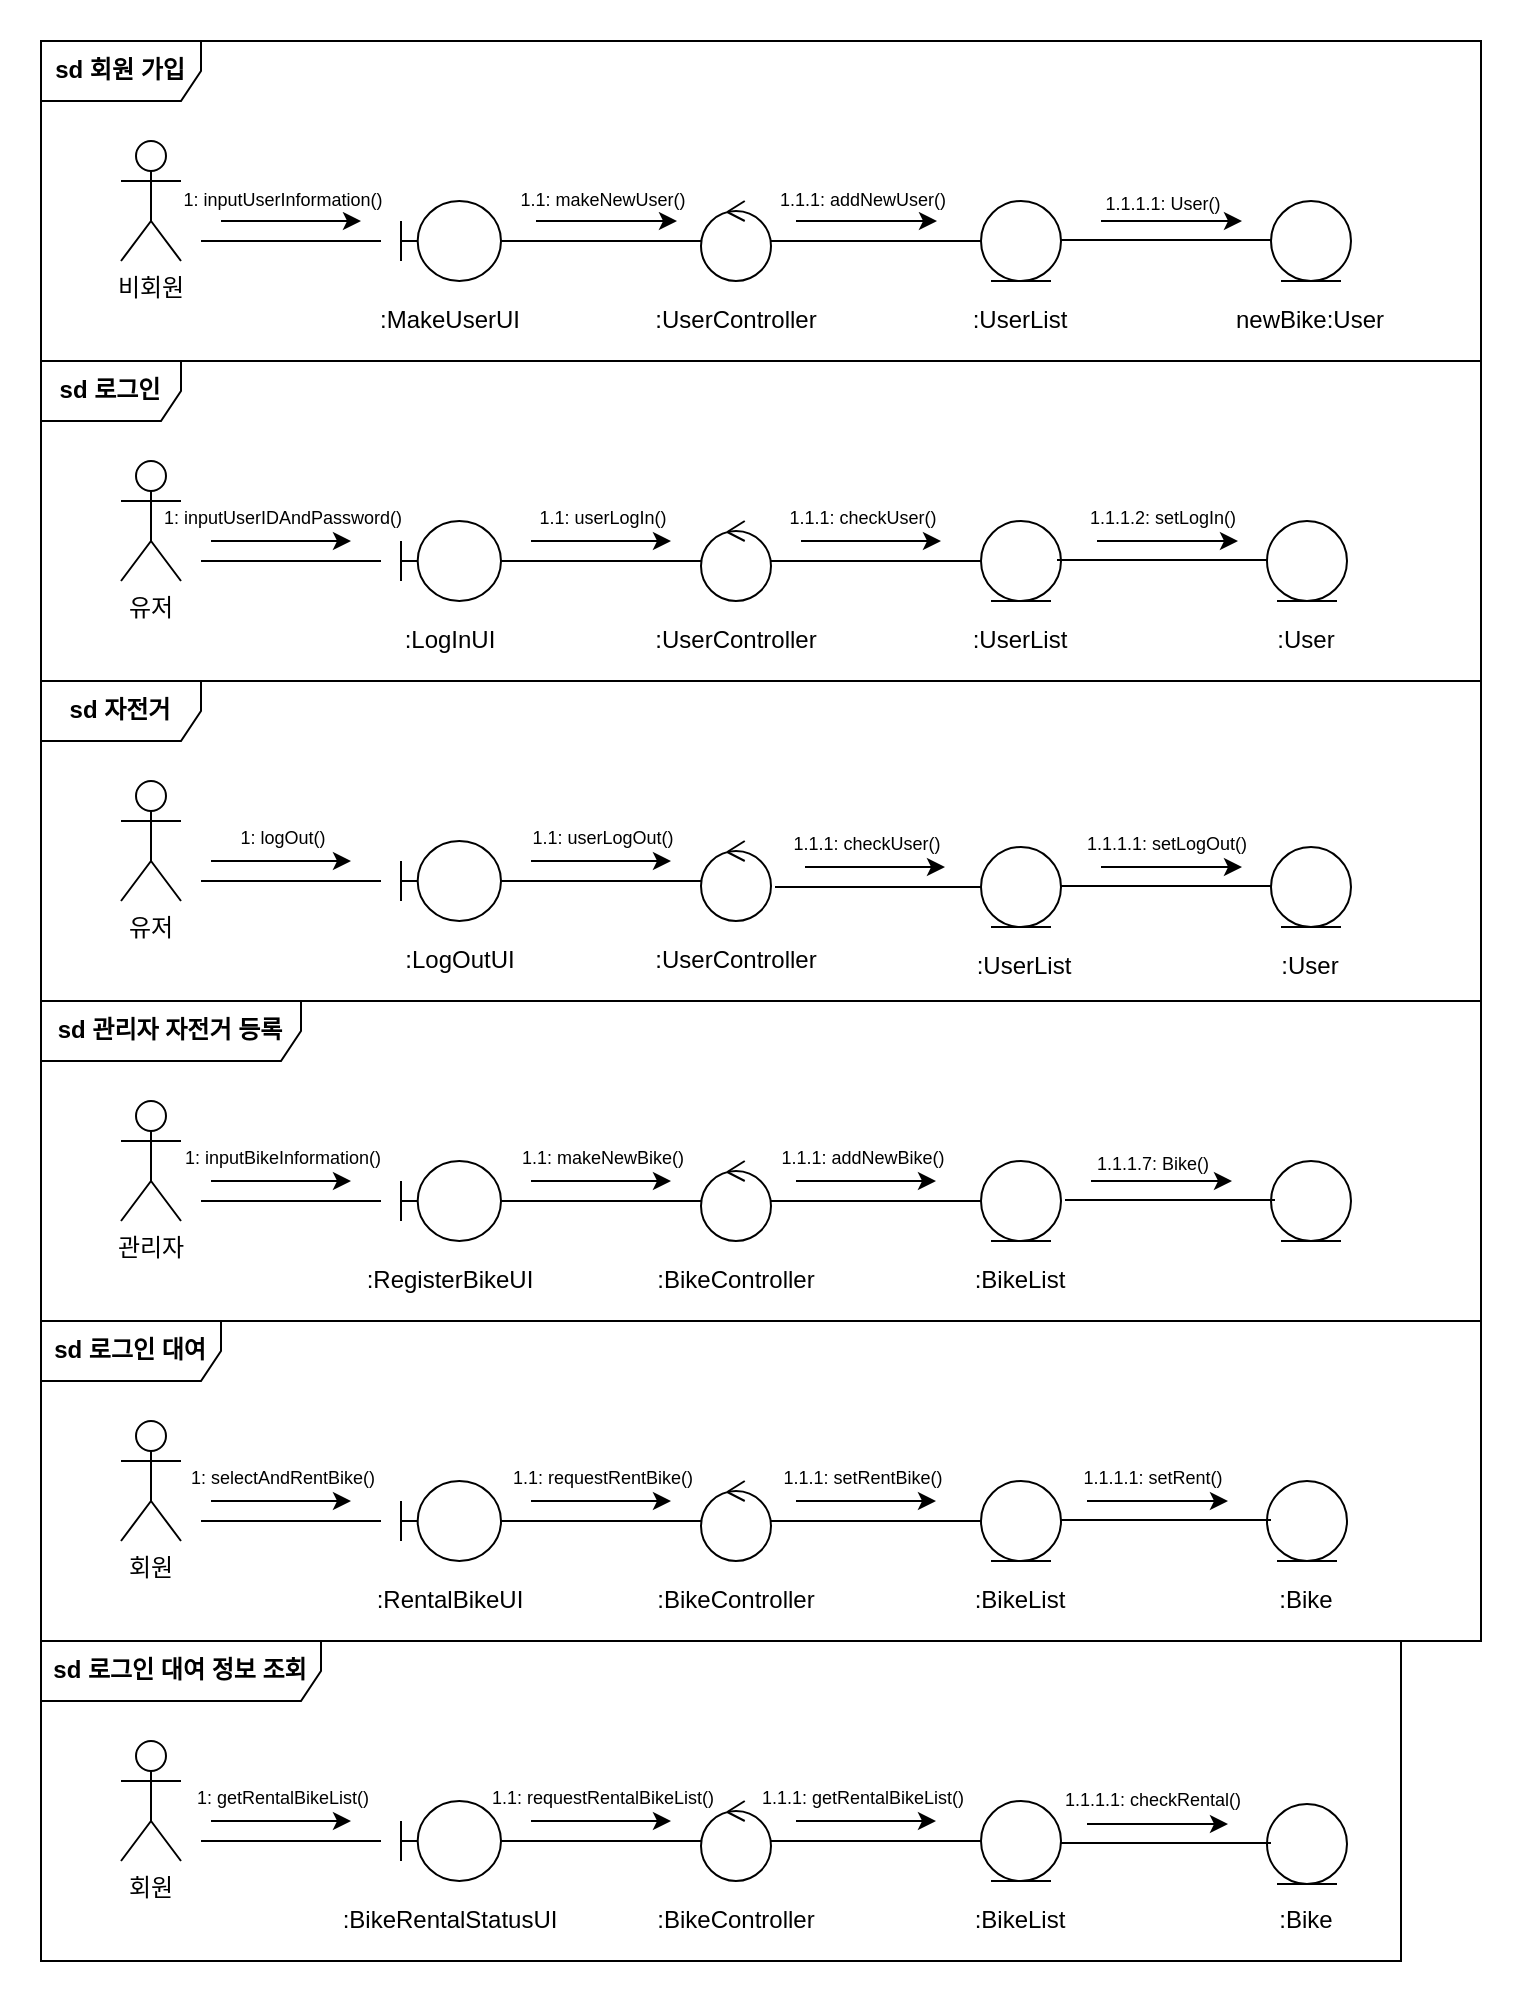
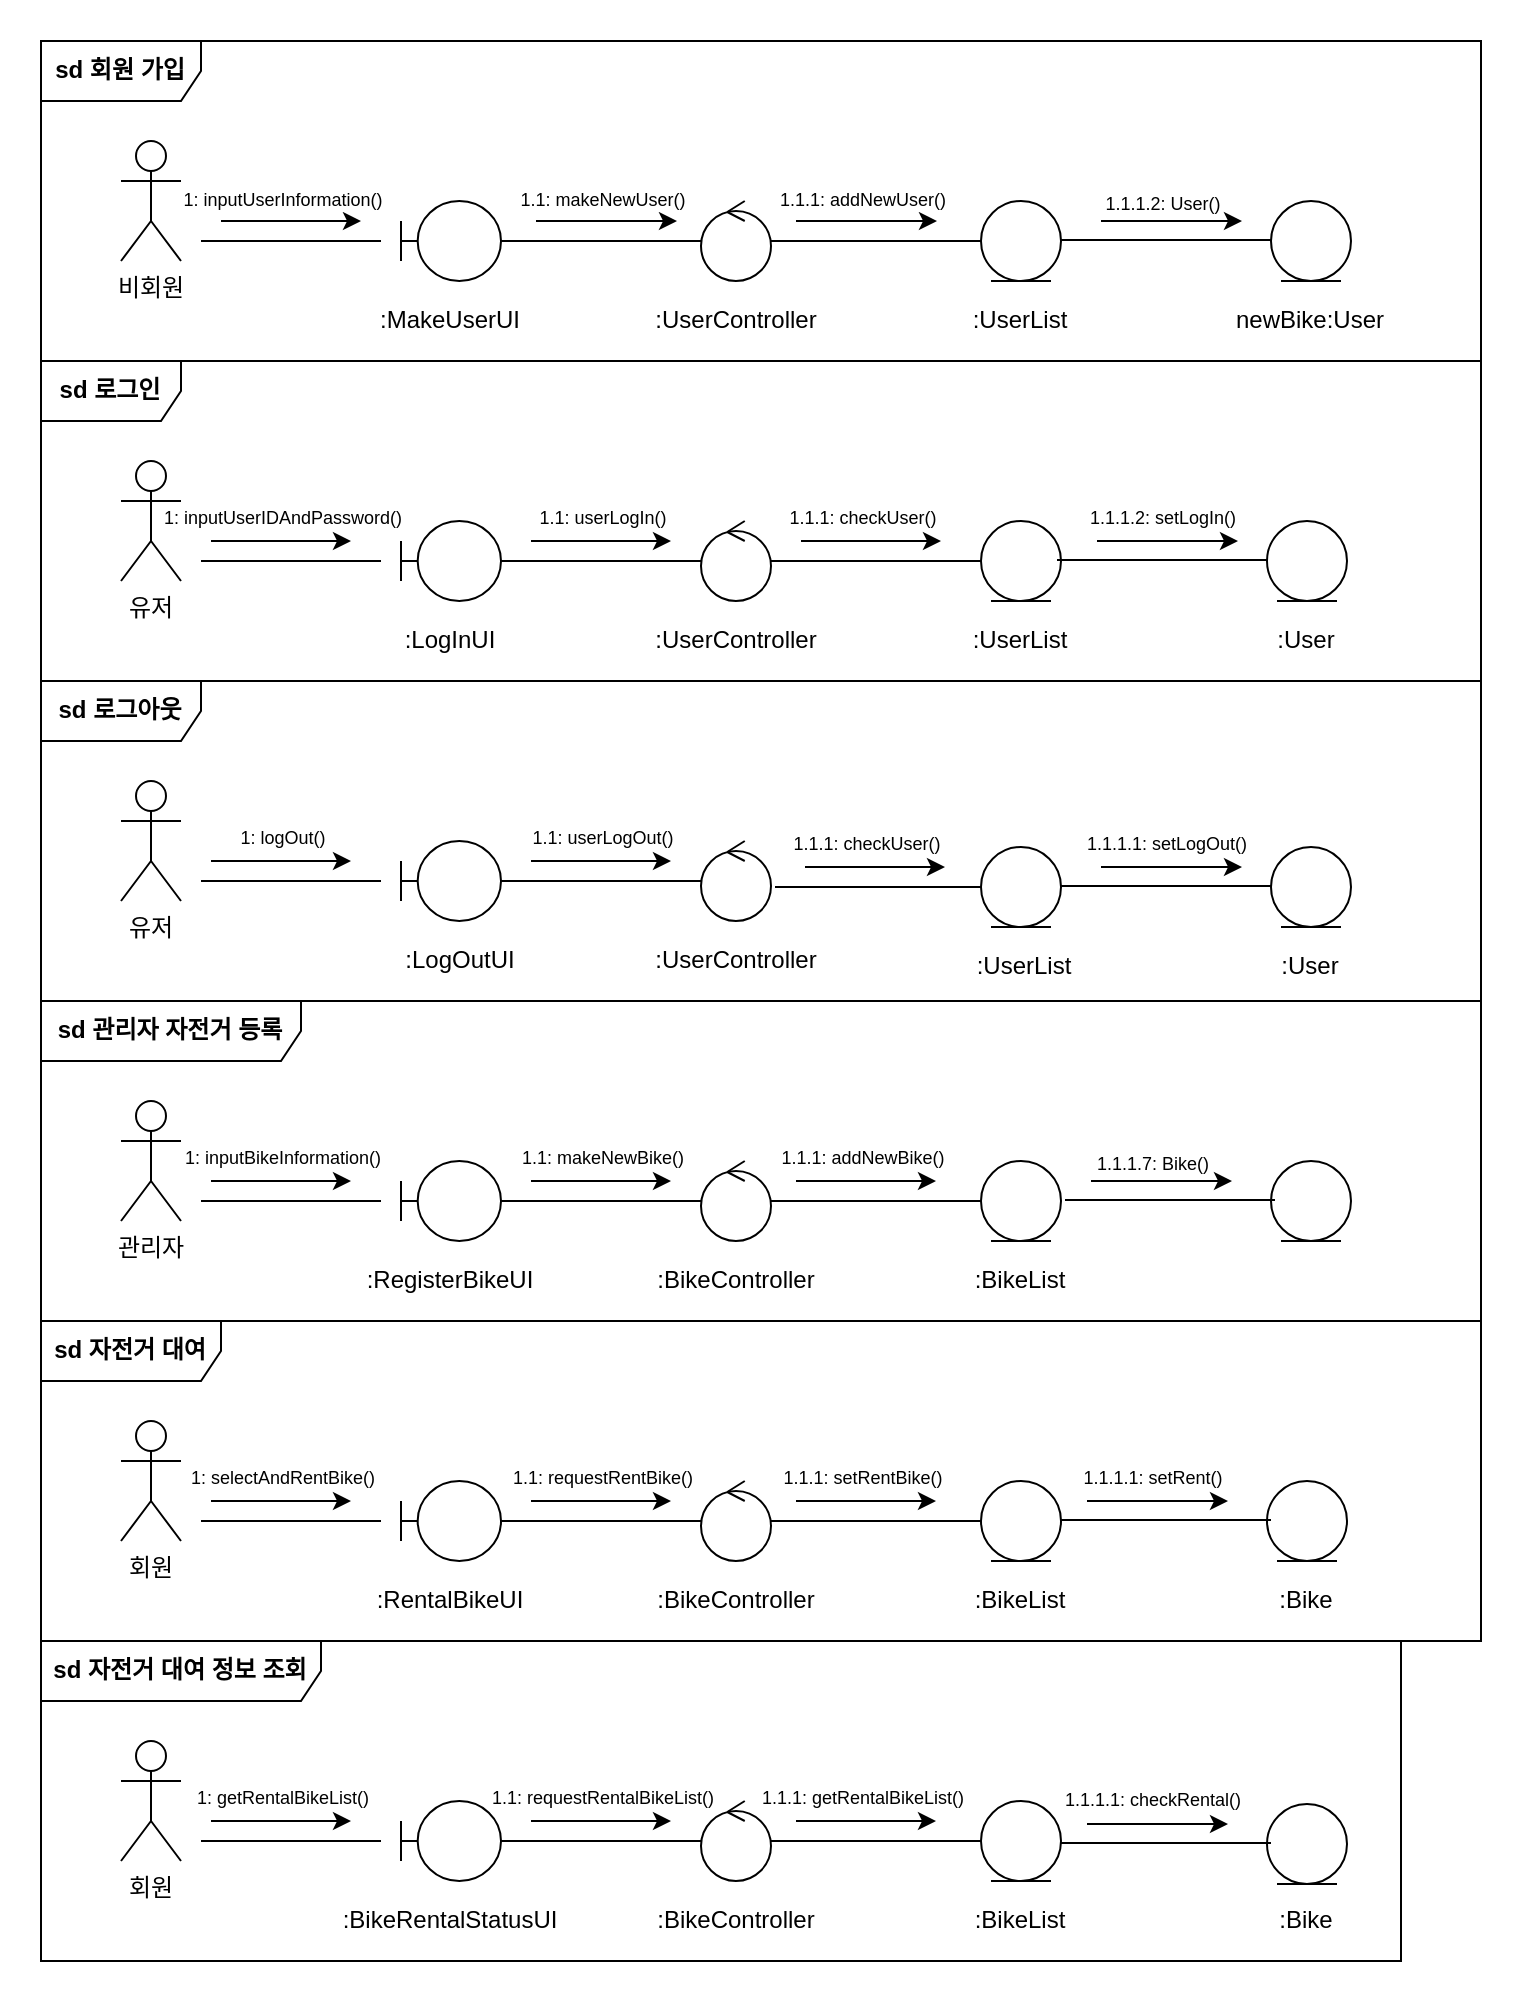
(1164, 203) -> (1164, 203)
(121, 711) -> (121, 711)
(131, 1351) -> (131, 1351)
(181, 1671) -> (181, 1671)
